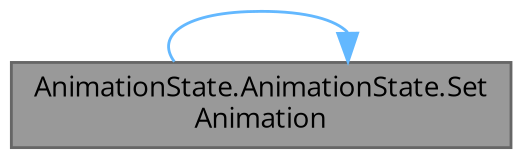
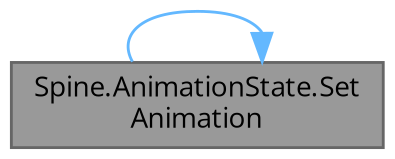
(261, 105) -> (197, 105)
